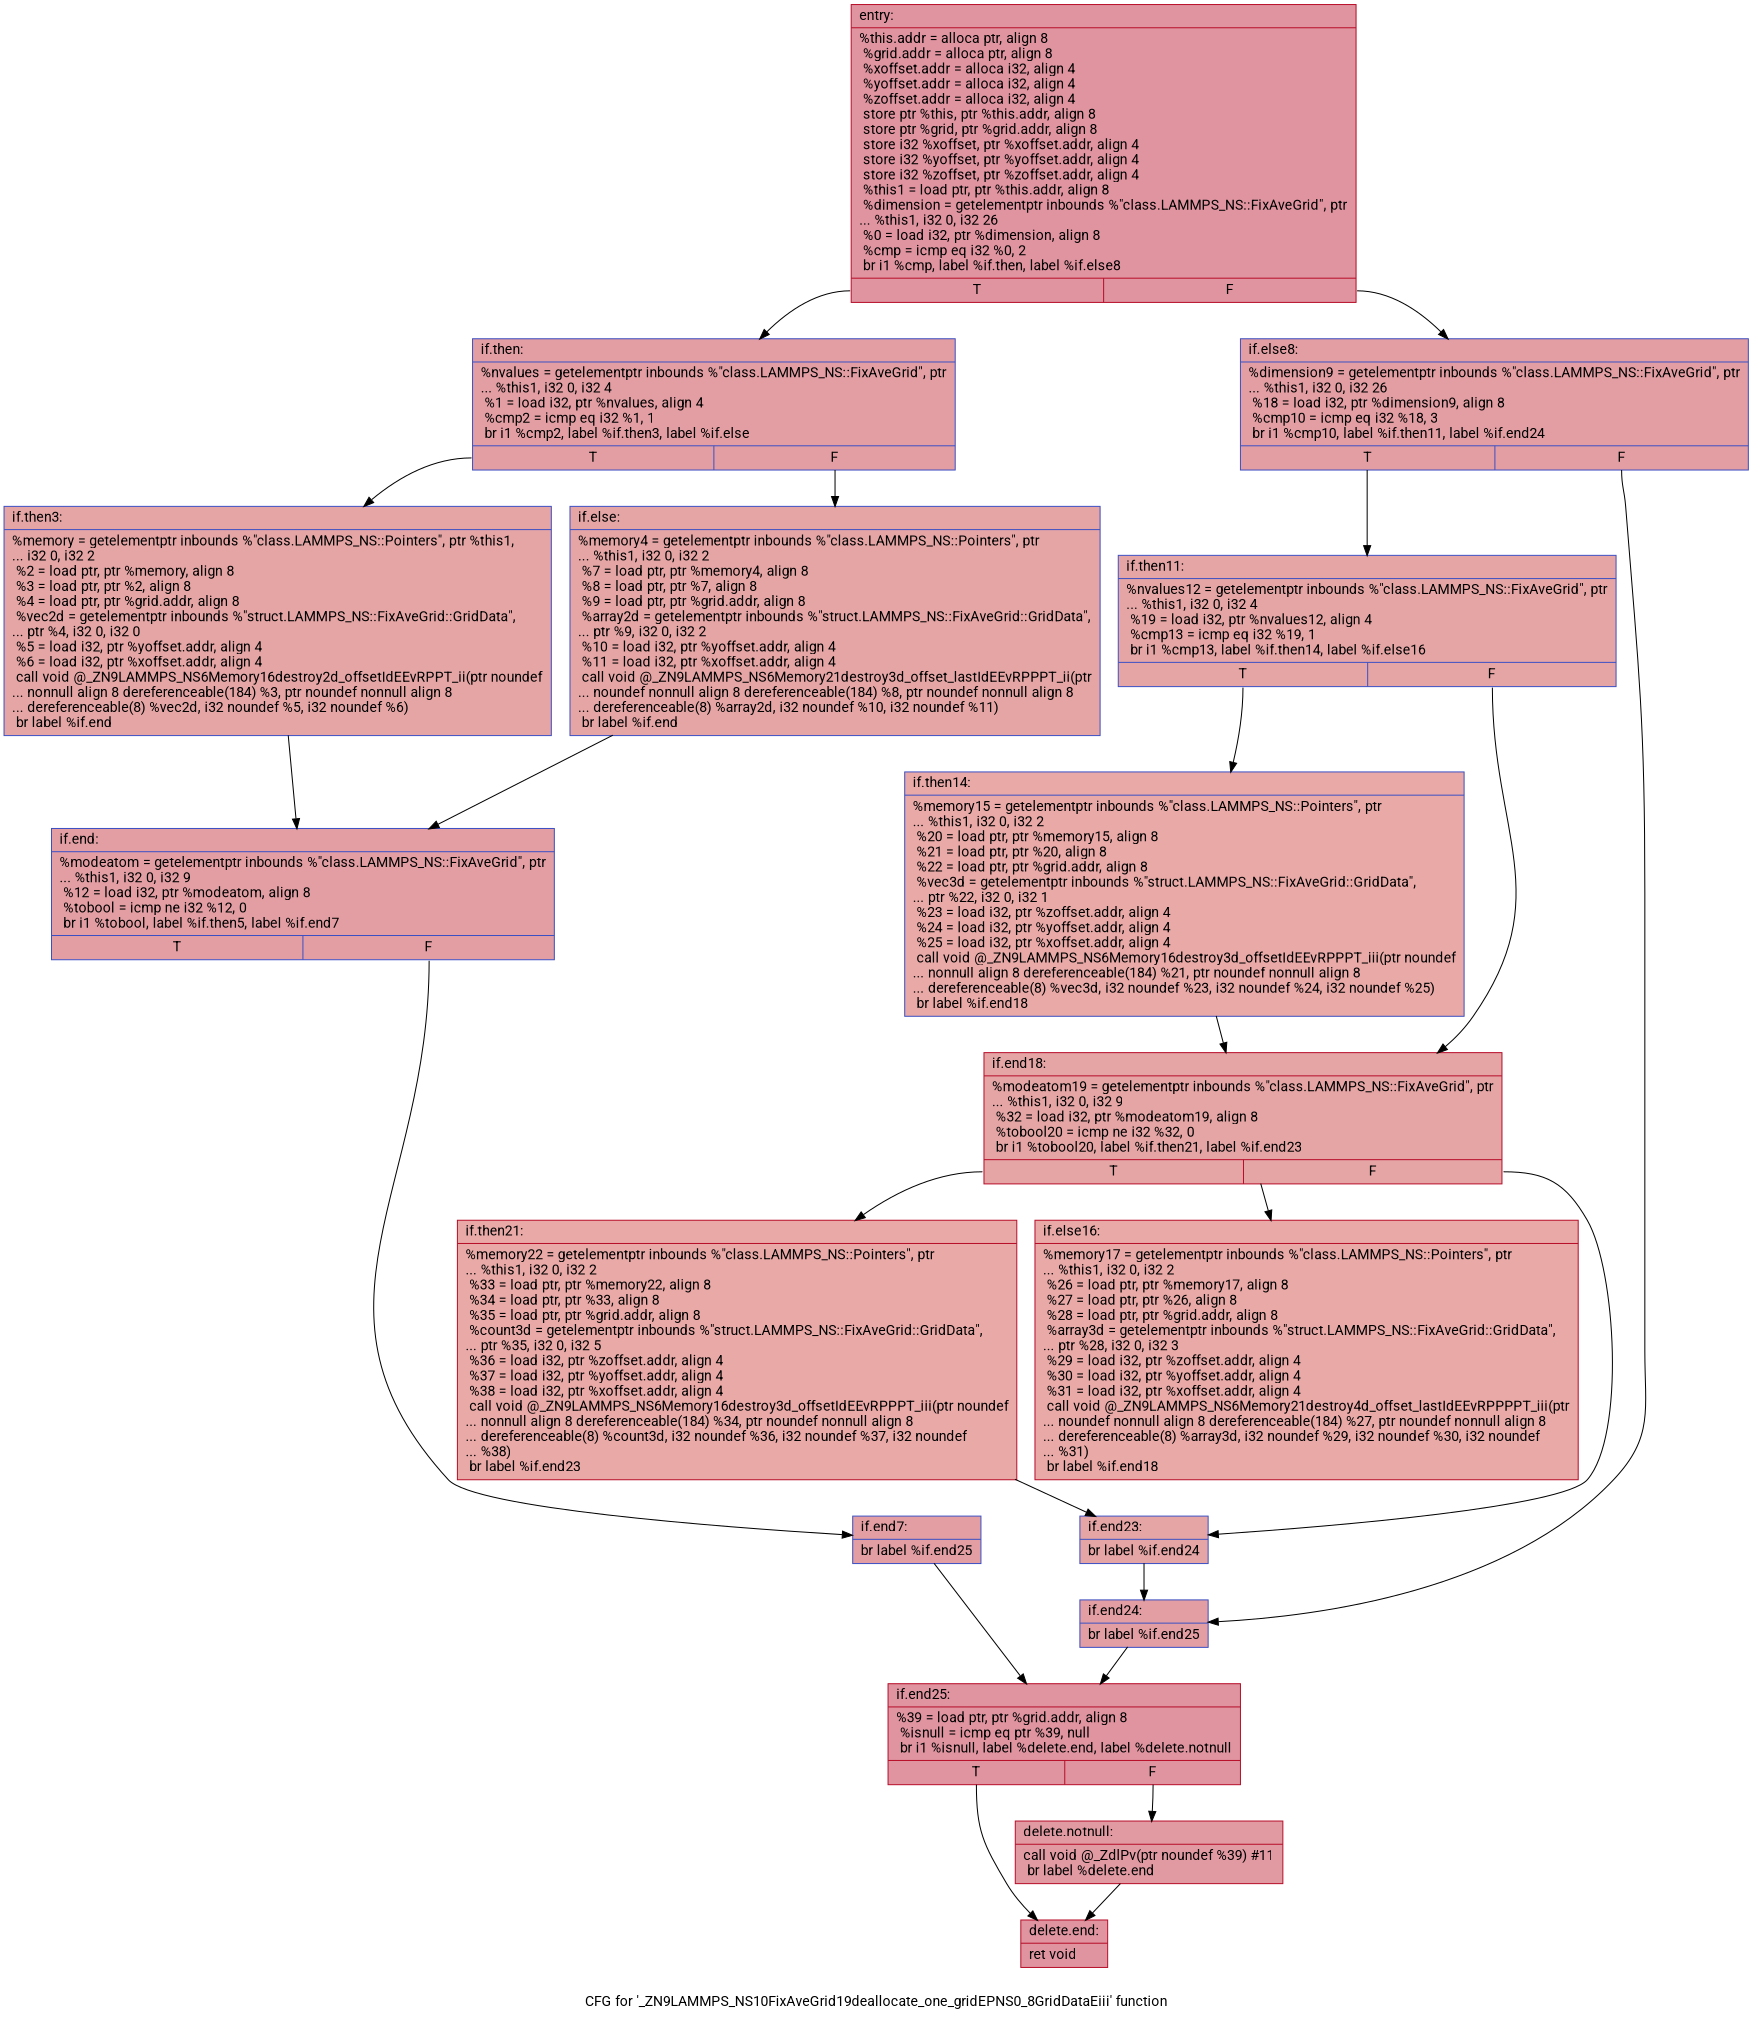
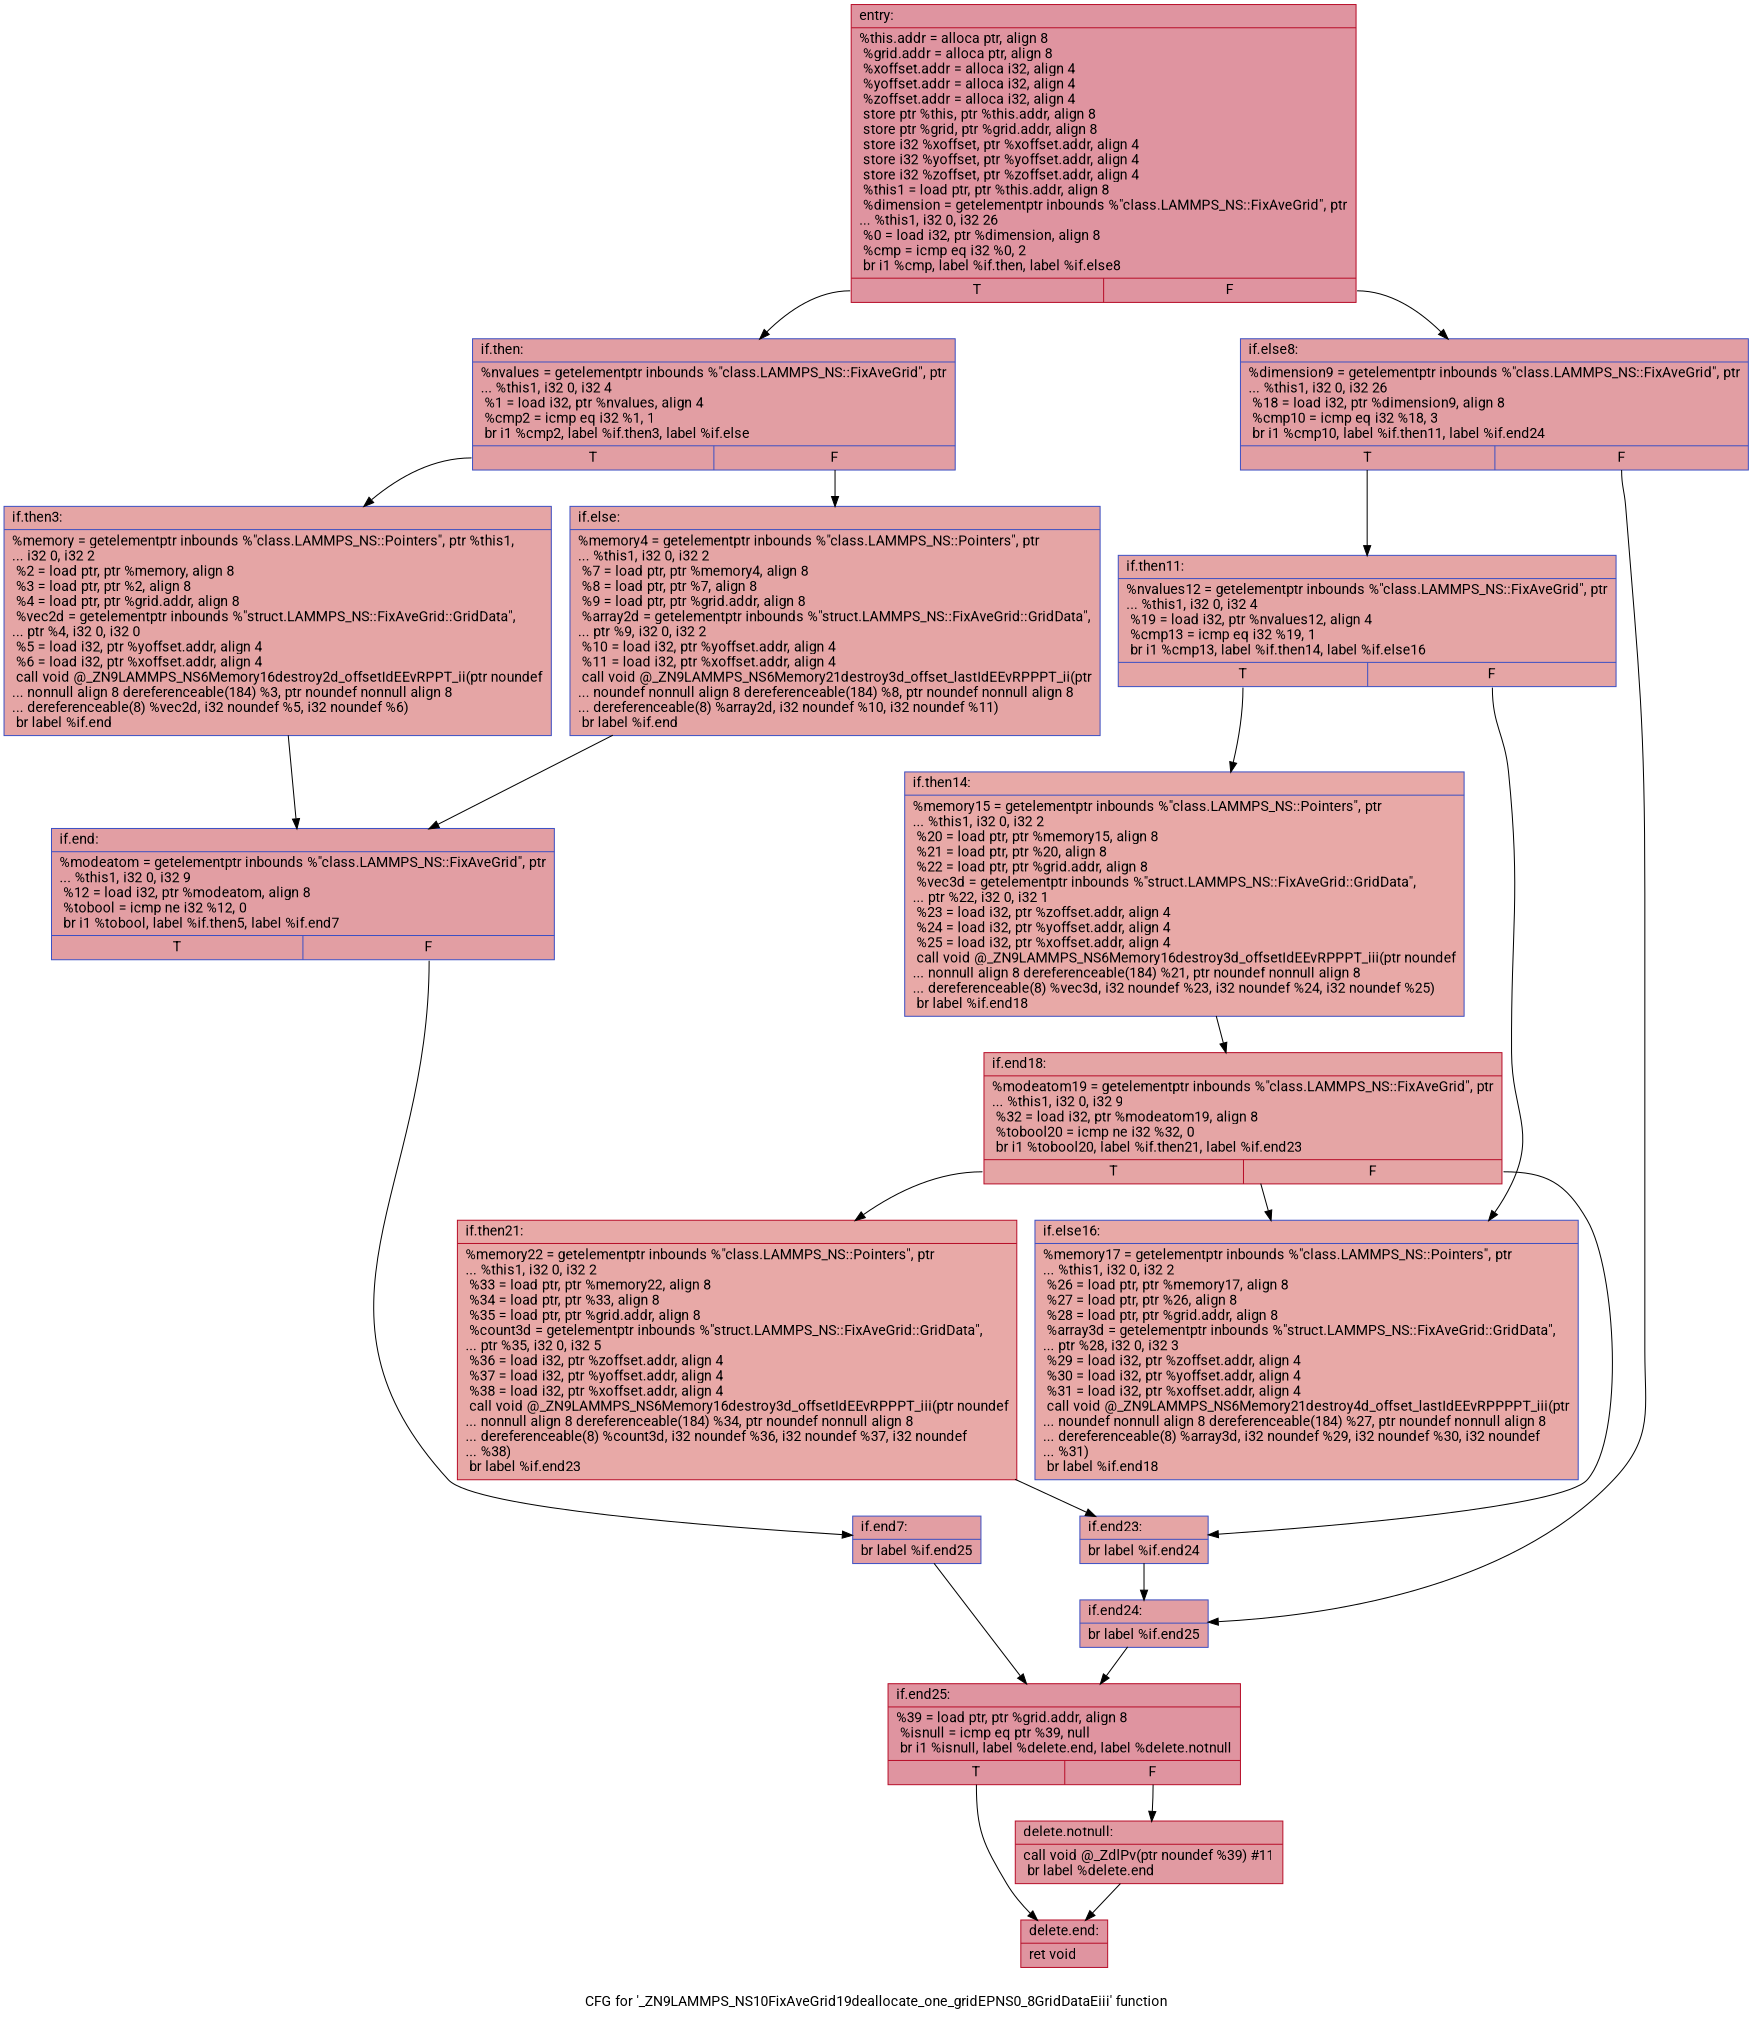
(1515, 877) -> (1513, 953)
(1307, 1350) -> (1307, 1350)
